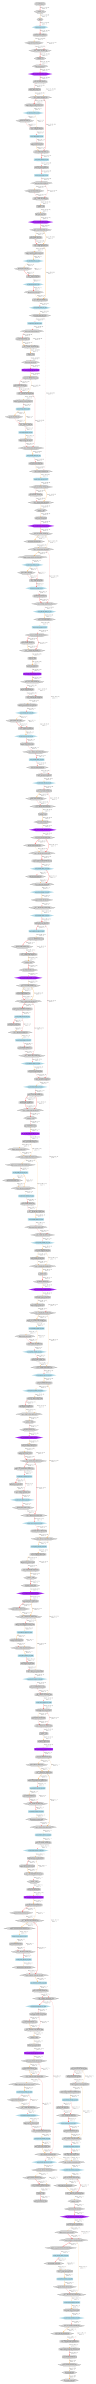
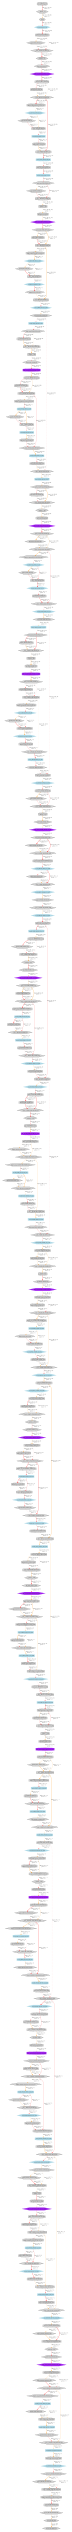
(44, 1539) -> (45, 1539)
none -> (37, 2209)
